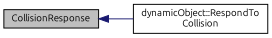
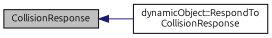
(201, 19) -> (201, 19)
